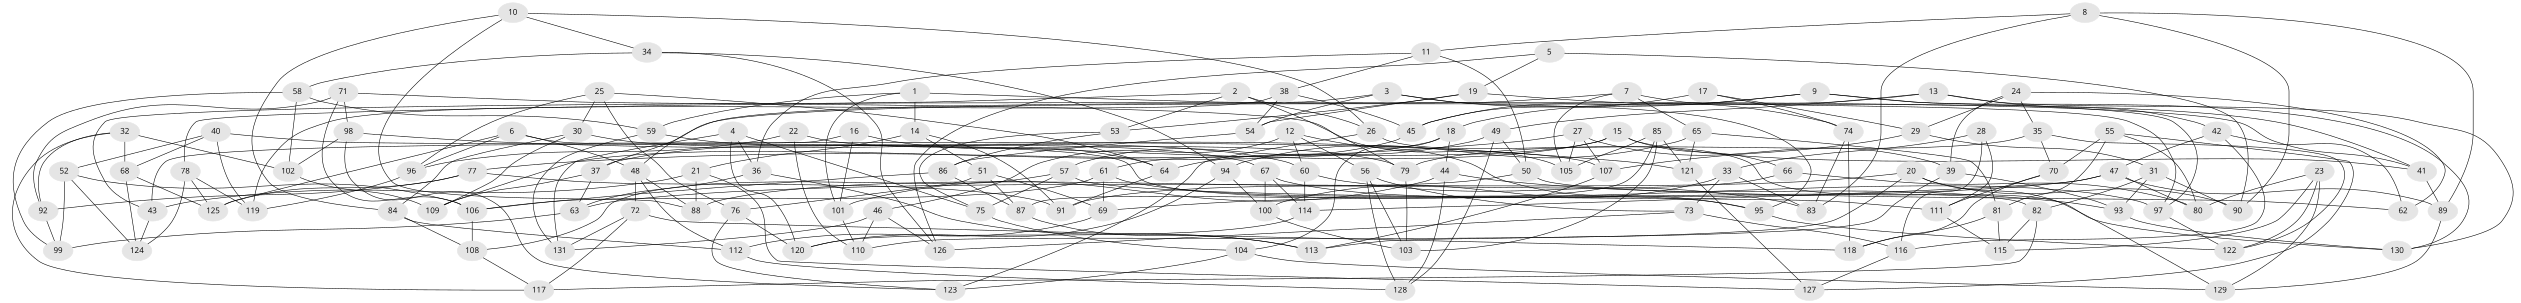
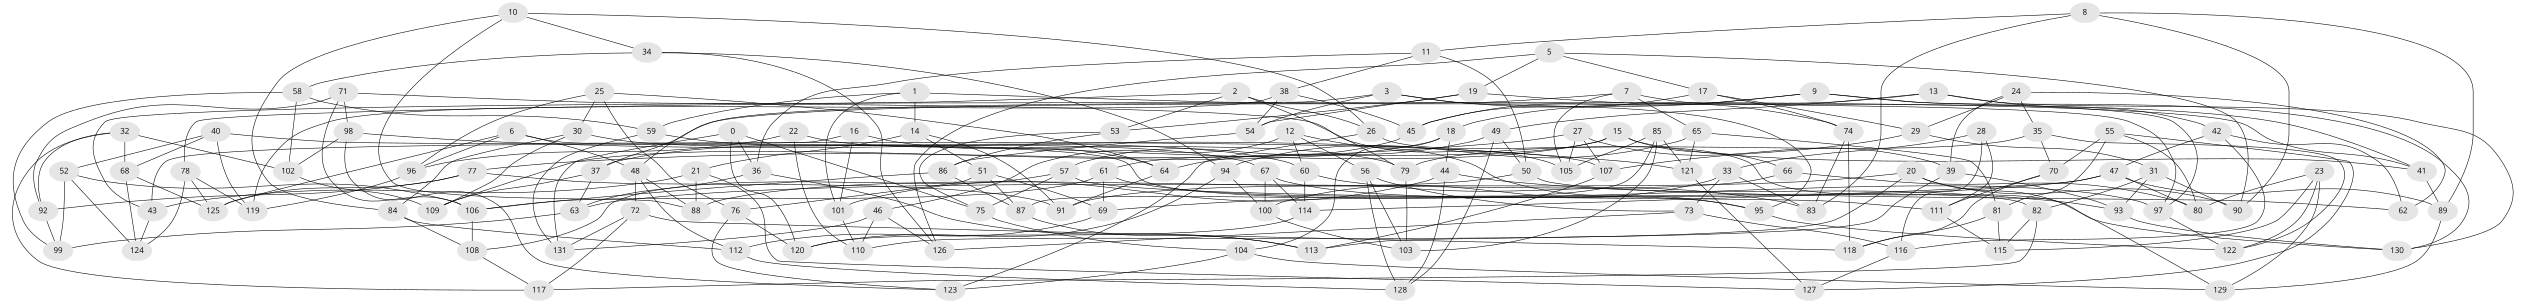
none -> (1626, 72)
(733, 132) -> (733, 132)
